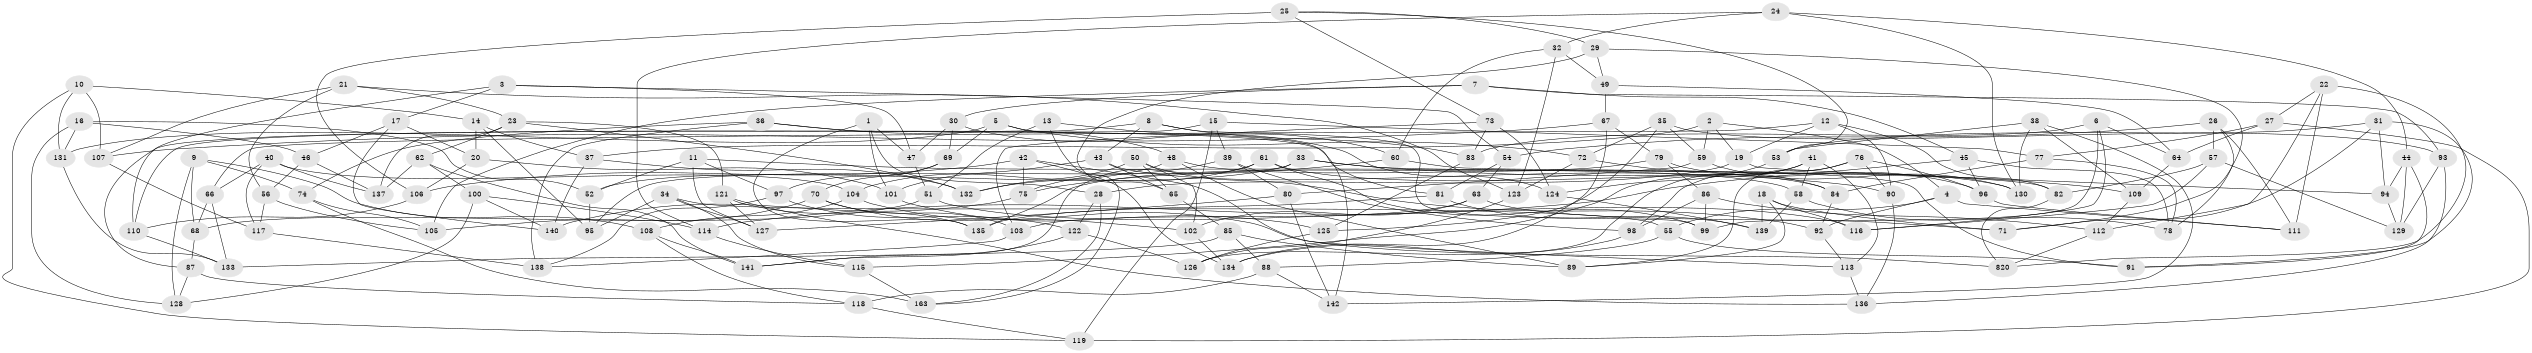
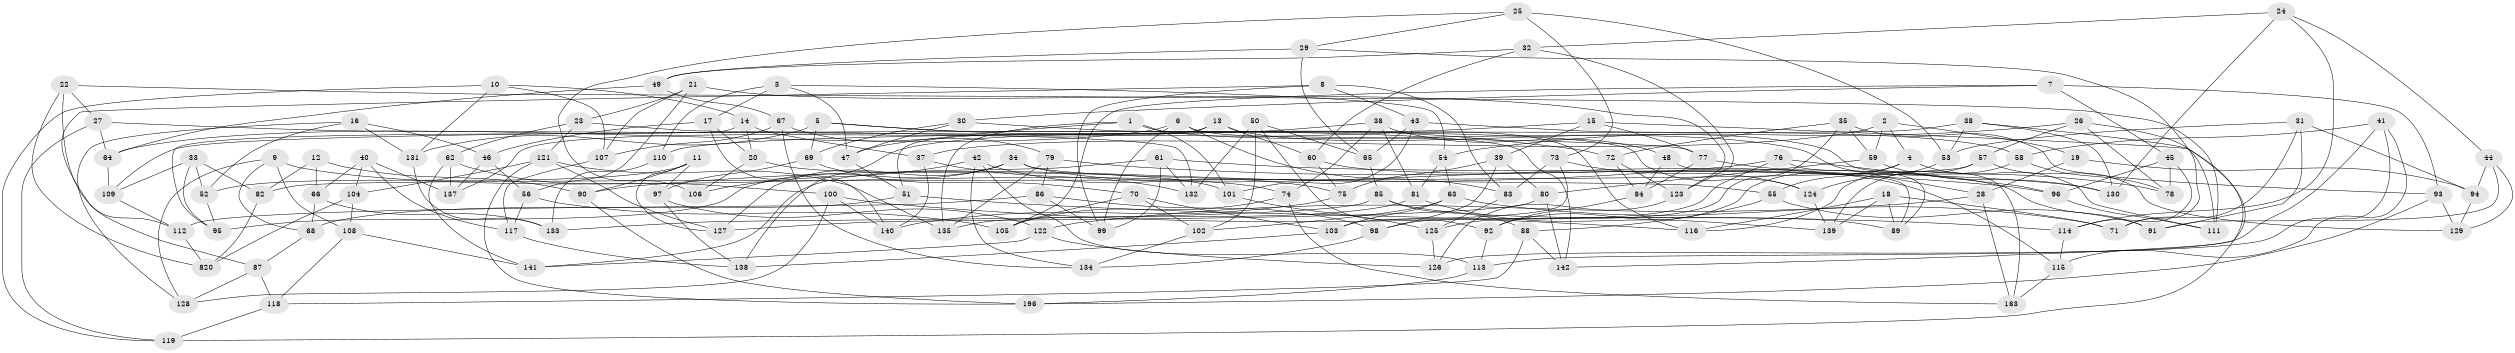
(430, 136) -> (828, 135)
(1769, 144) -> none
(1013, 177) -> (478, 173)
(271, 217) -> none
(1862, 304) -> (1030, 304)
